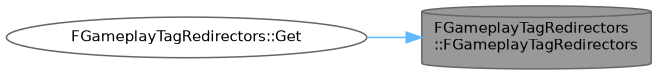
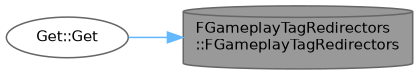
(187, 37) -> (67, 37)
